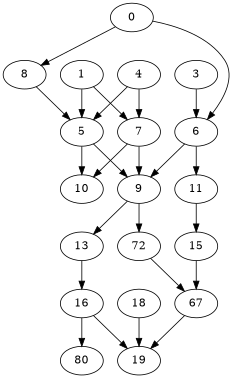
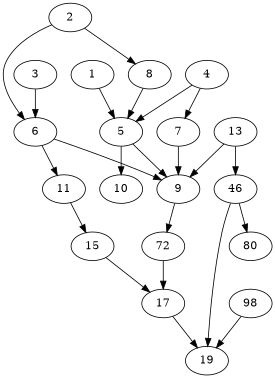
(132, 17) -> (70, 17)
(107, 100) -> none
(114, 157) -> none
(113, 215) -> (210, 158)
(82, 303) -> (236, 189)
(139, 303) -> (251, 303)
(196, 303) -> (163, 303)
